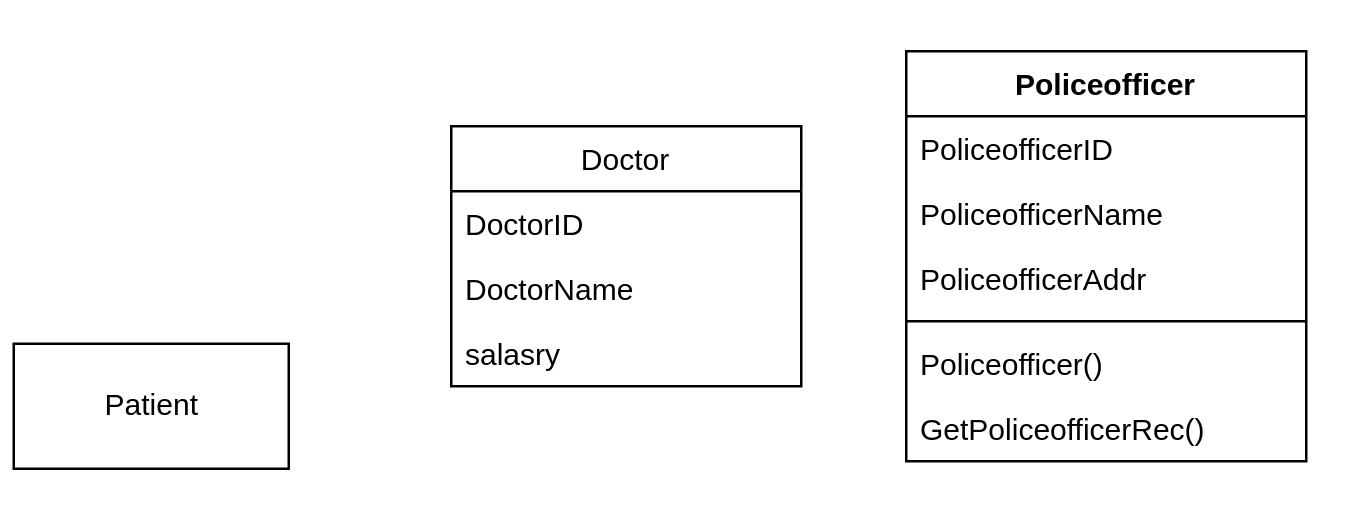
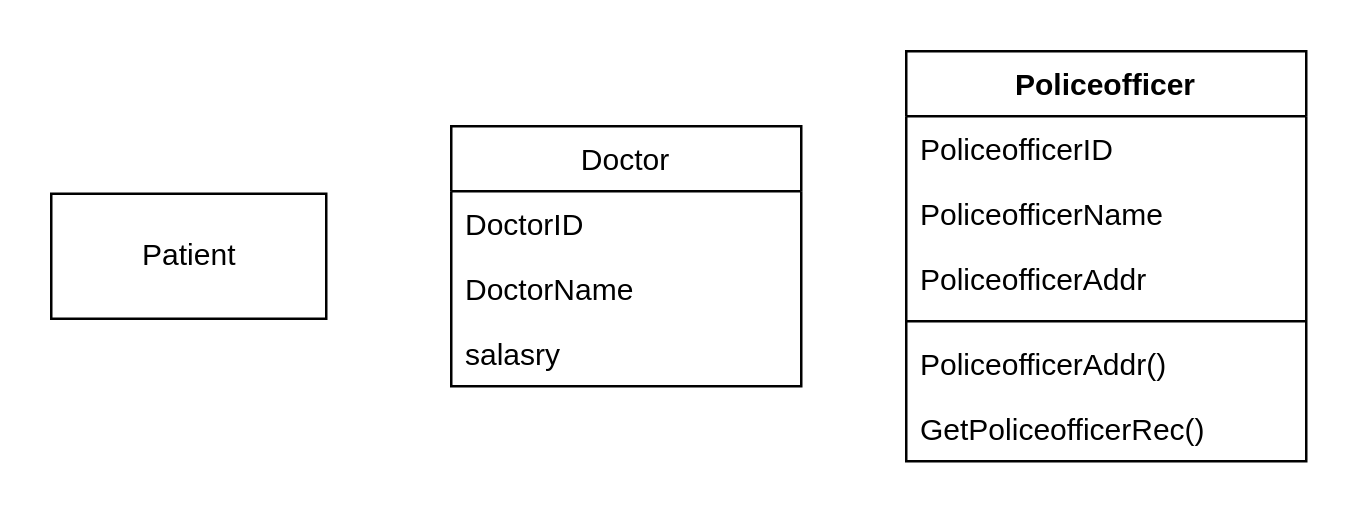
(1034, 365) -> (1068, 365)
(151, 406) -> (189, 256)
